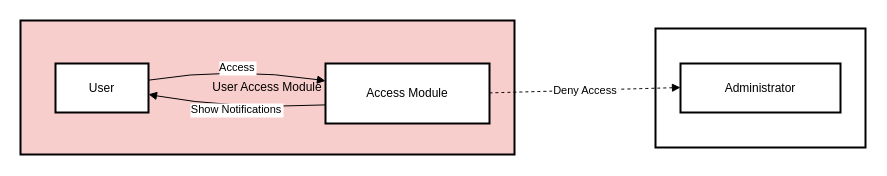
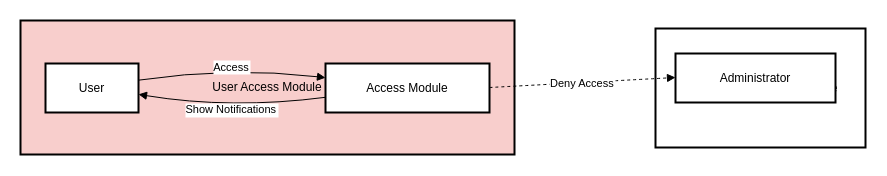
(102, 88) -> (92, 88)
(761, 88) -> (756, 78)
(408, 94) -> (408, 88)
